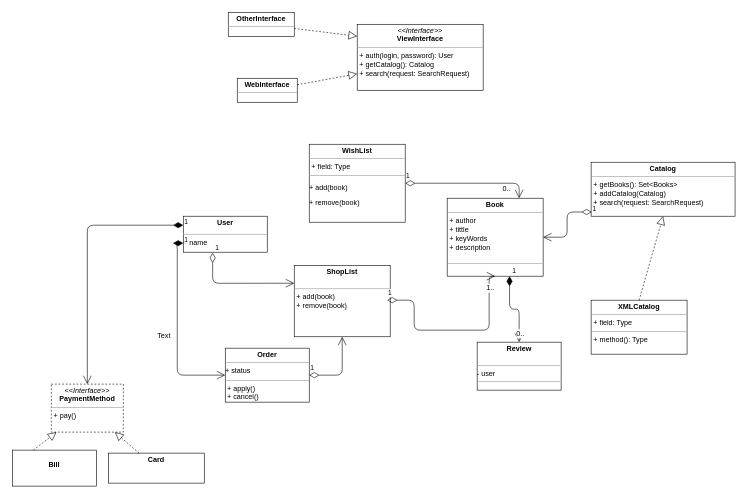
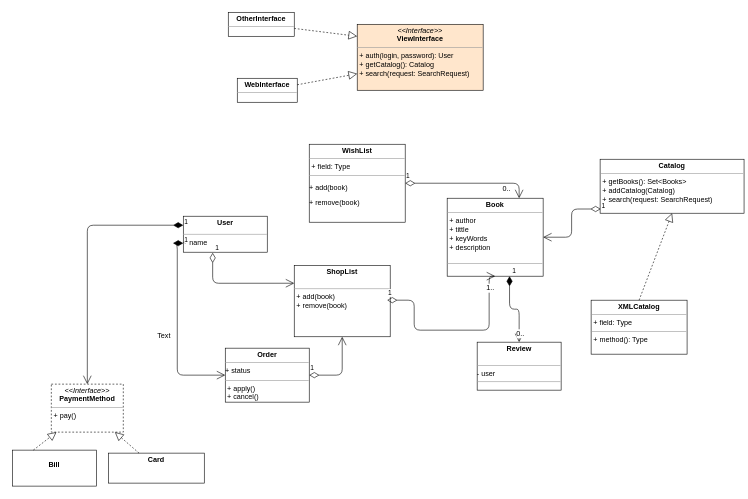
(420, 57) -> (420, 57)
(663, 189) -> (672, 186)
